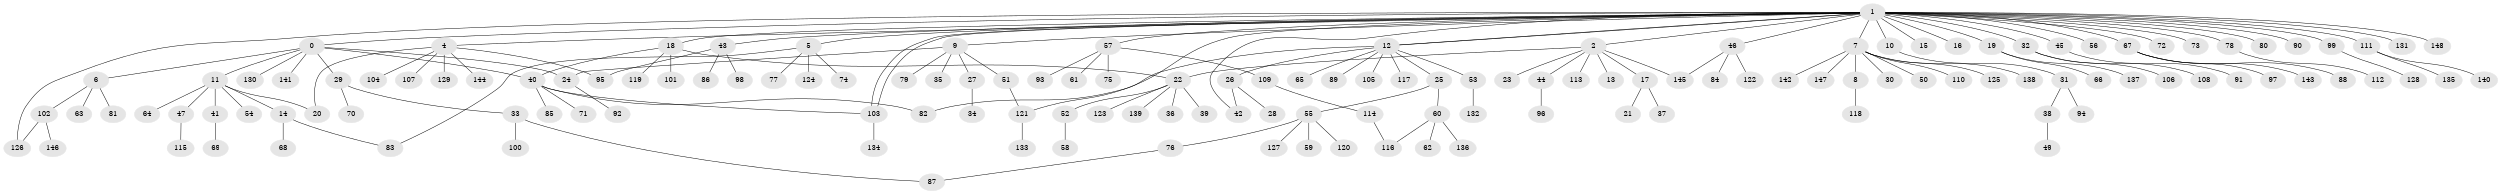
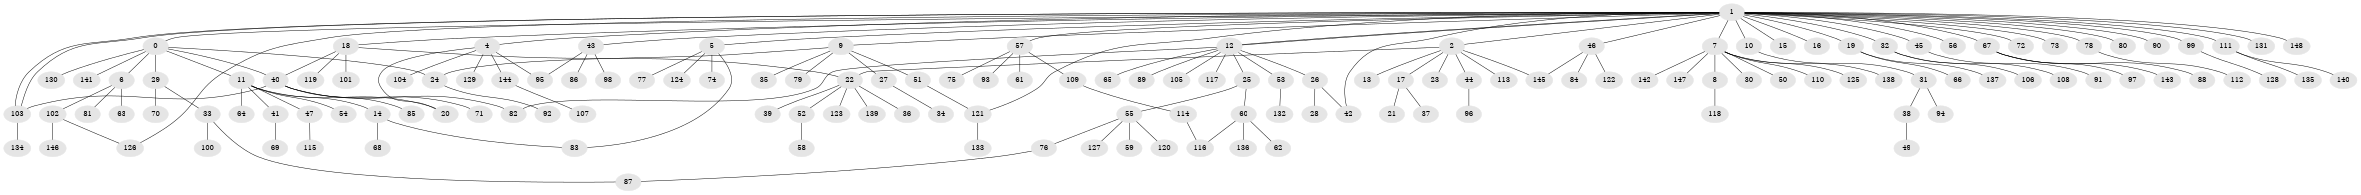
(426, 64) -> (544, 97)
